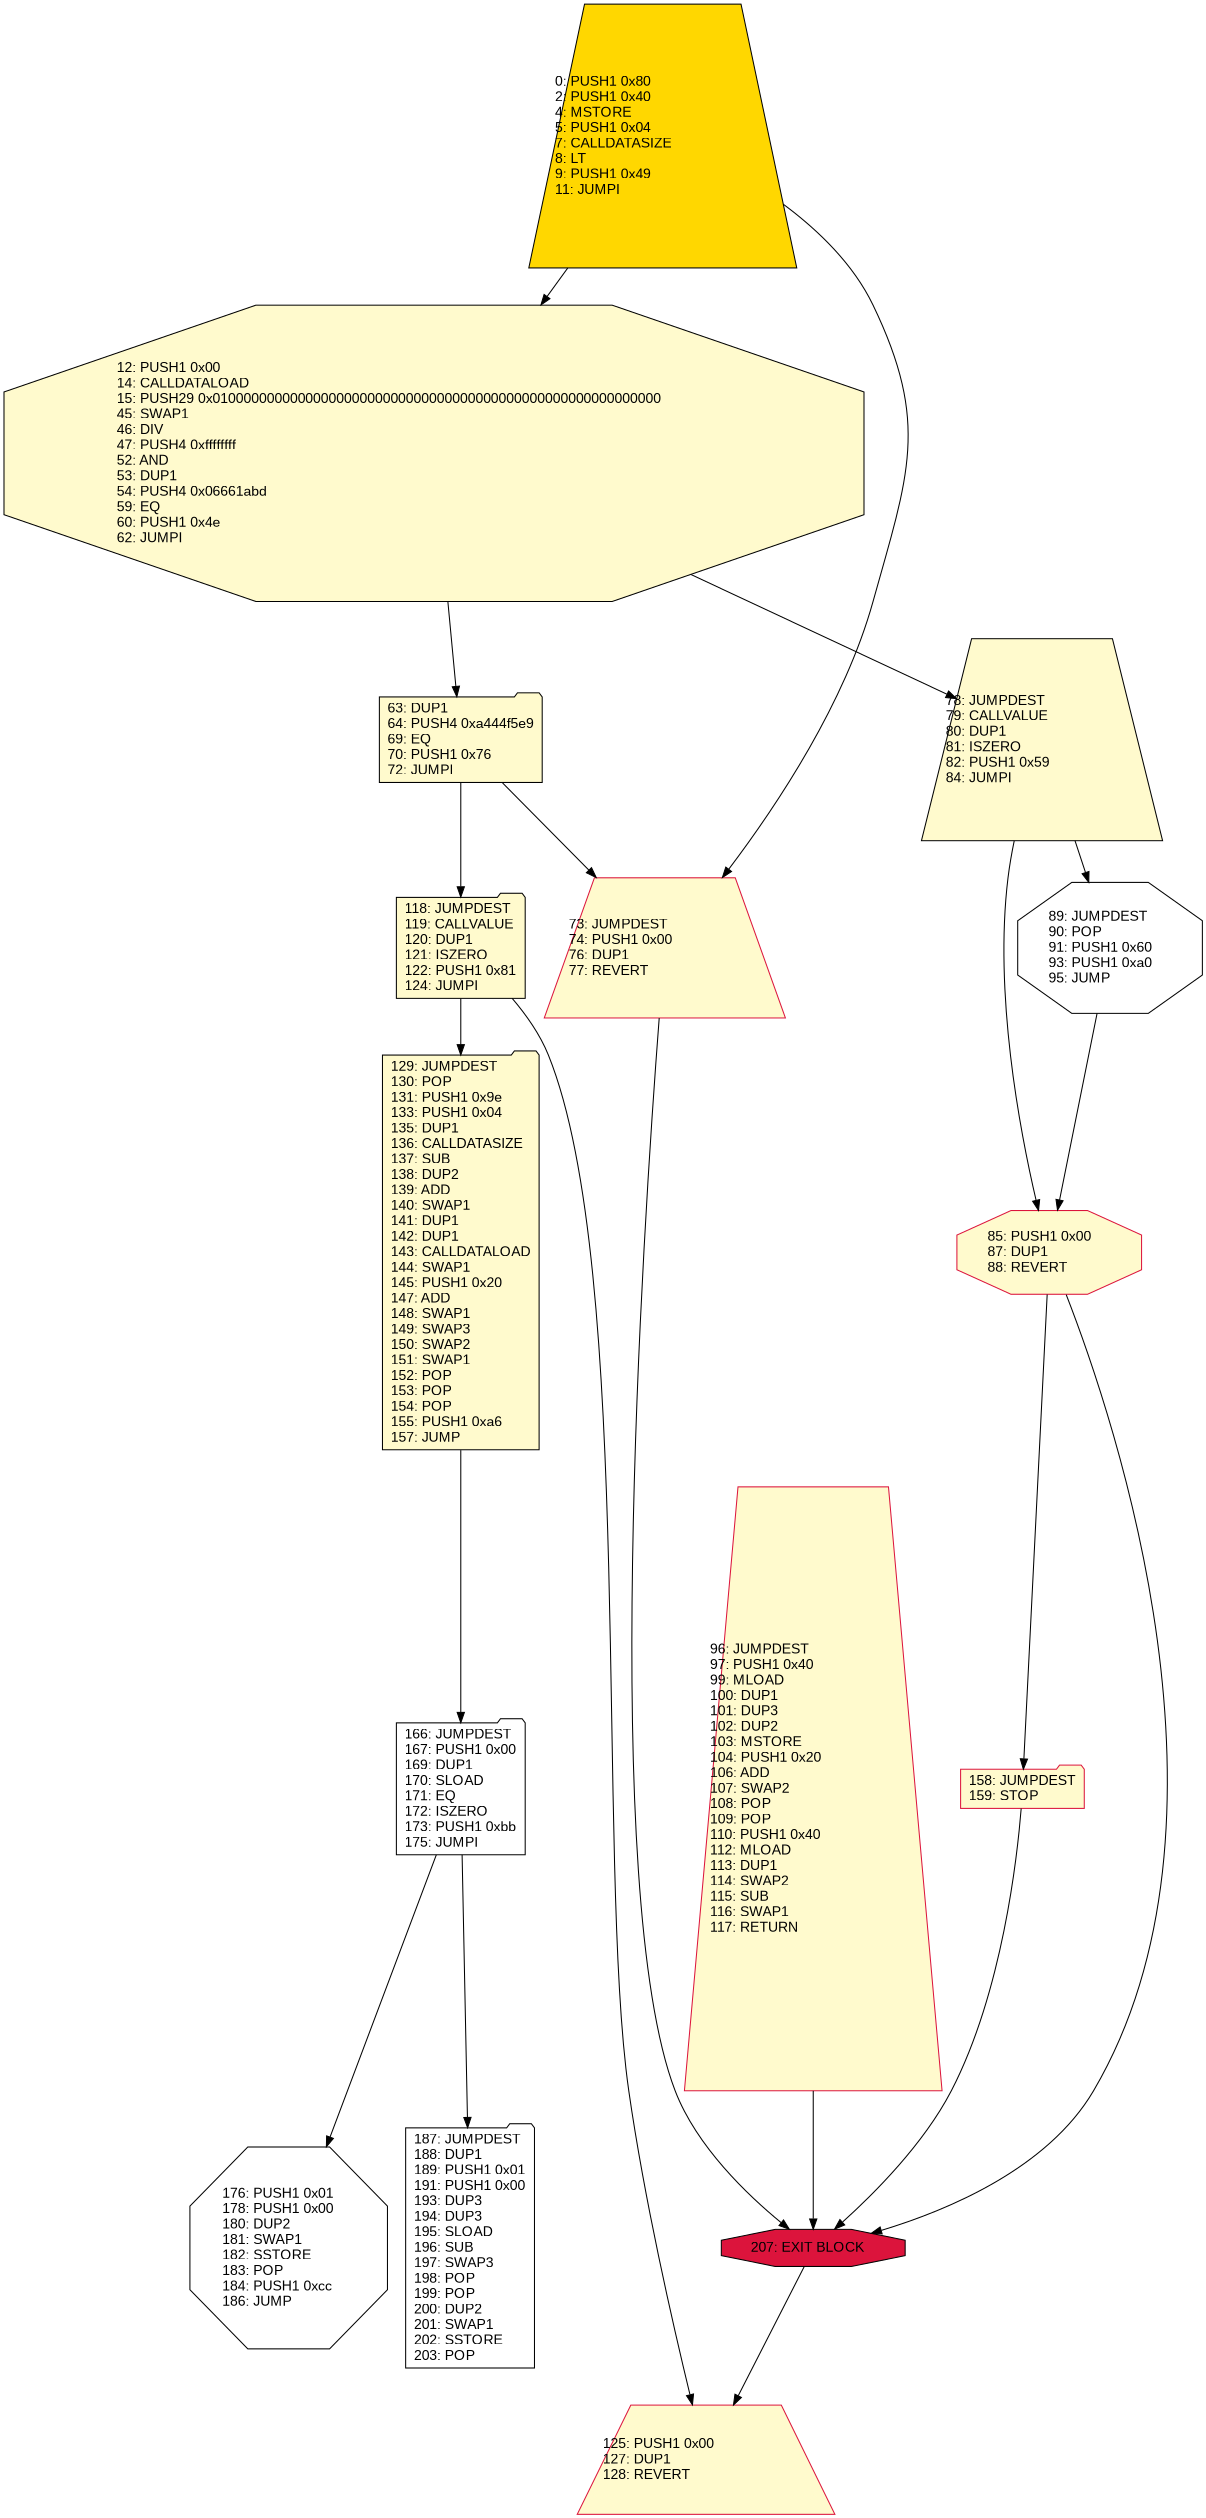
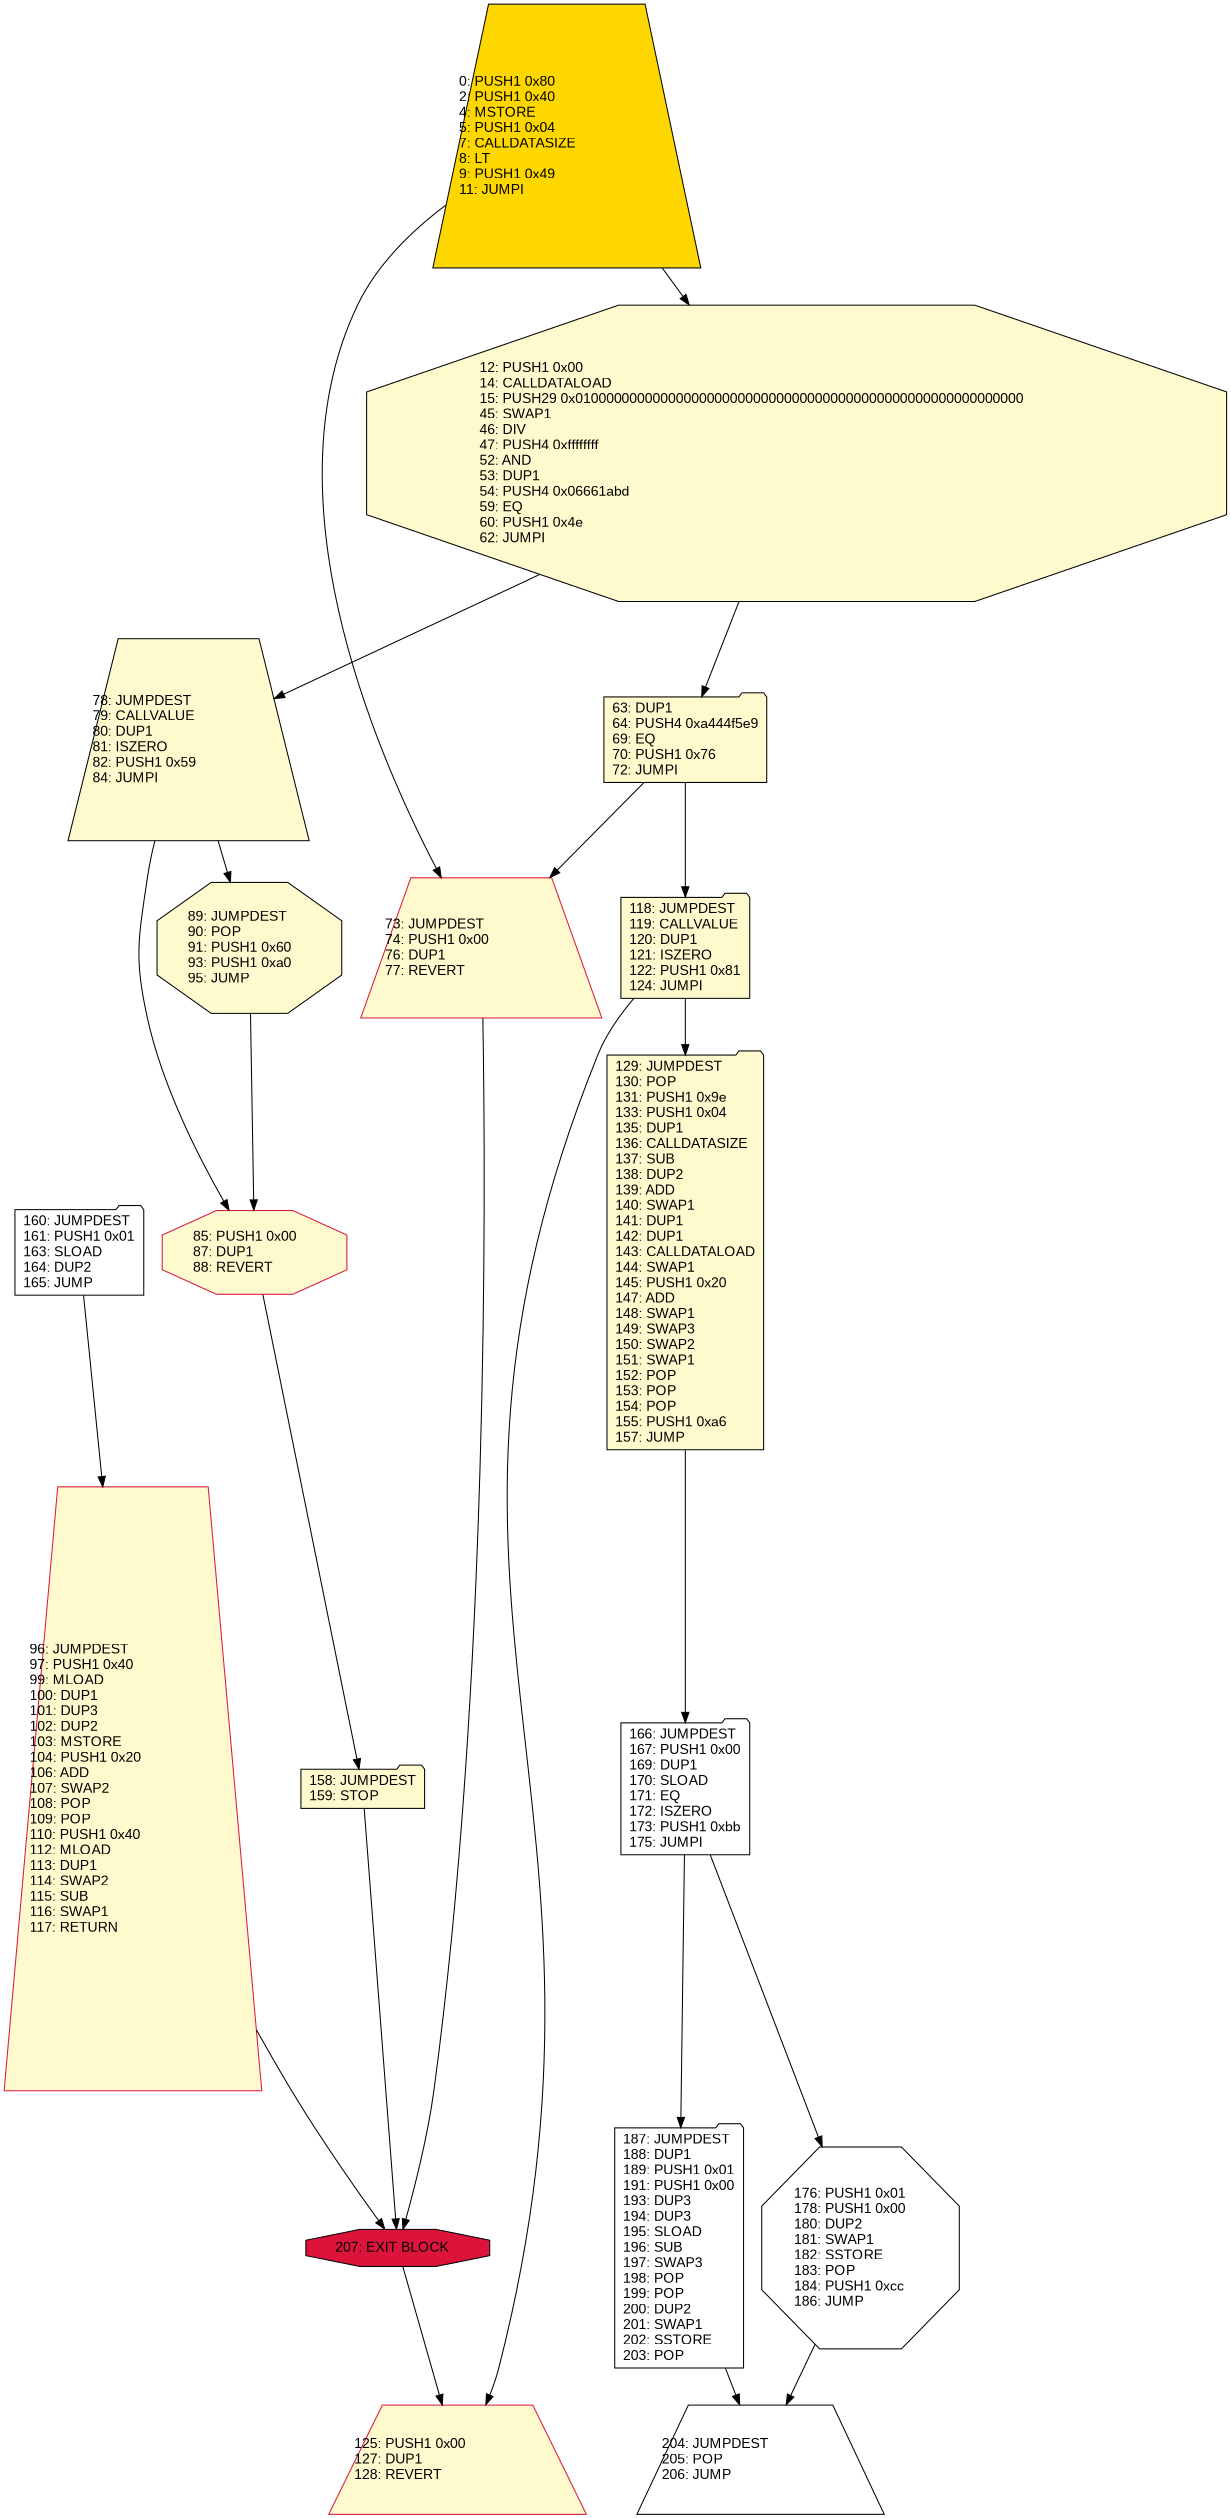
(1110, 948) -> (249, 948)
none -> (79, 1252)
(1022, 1789) -> (363, 1789)
(1164, 1822) -> none
none -> (761, 2460)
